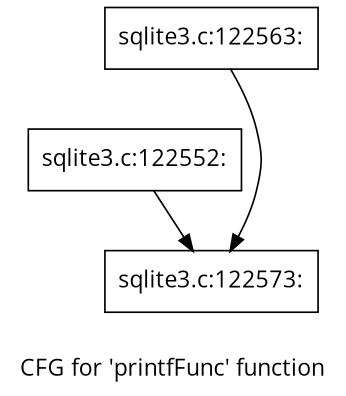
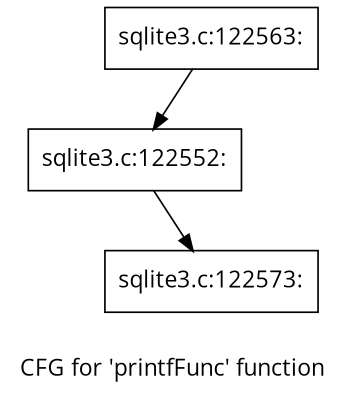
(261, 151) -> (178, 92)
